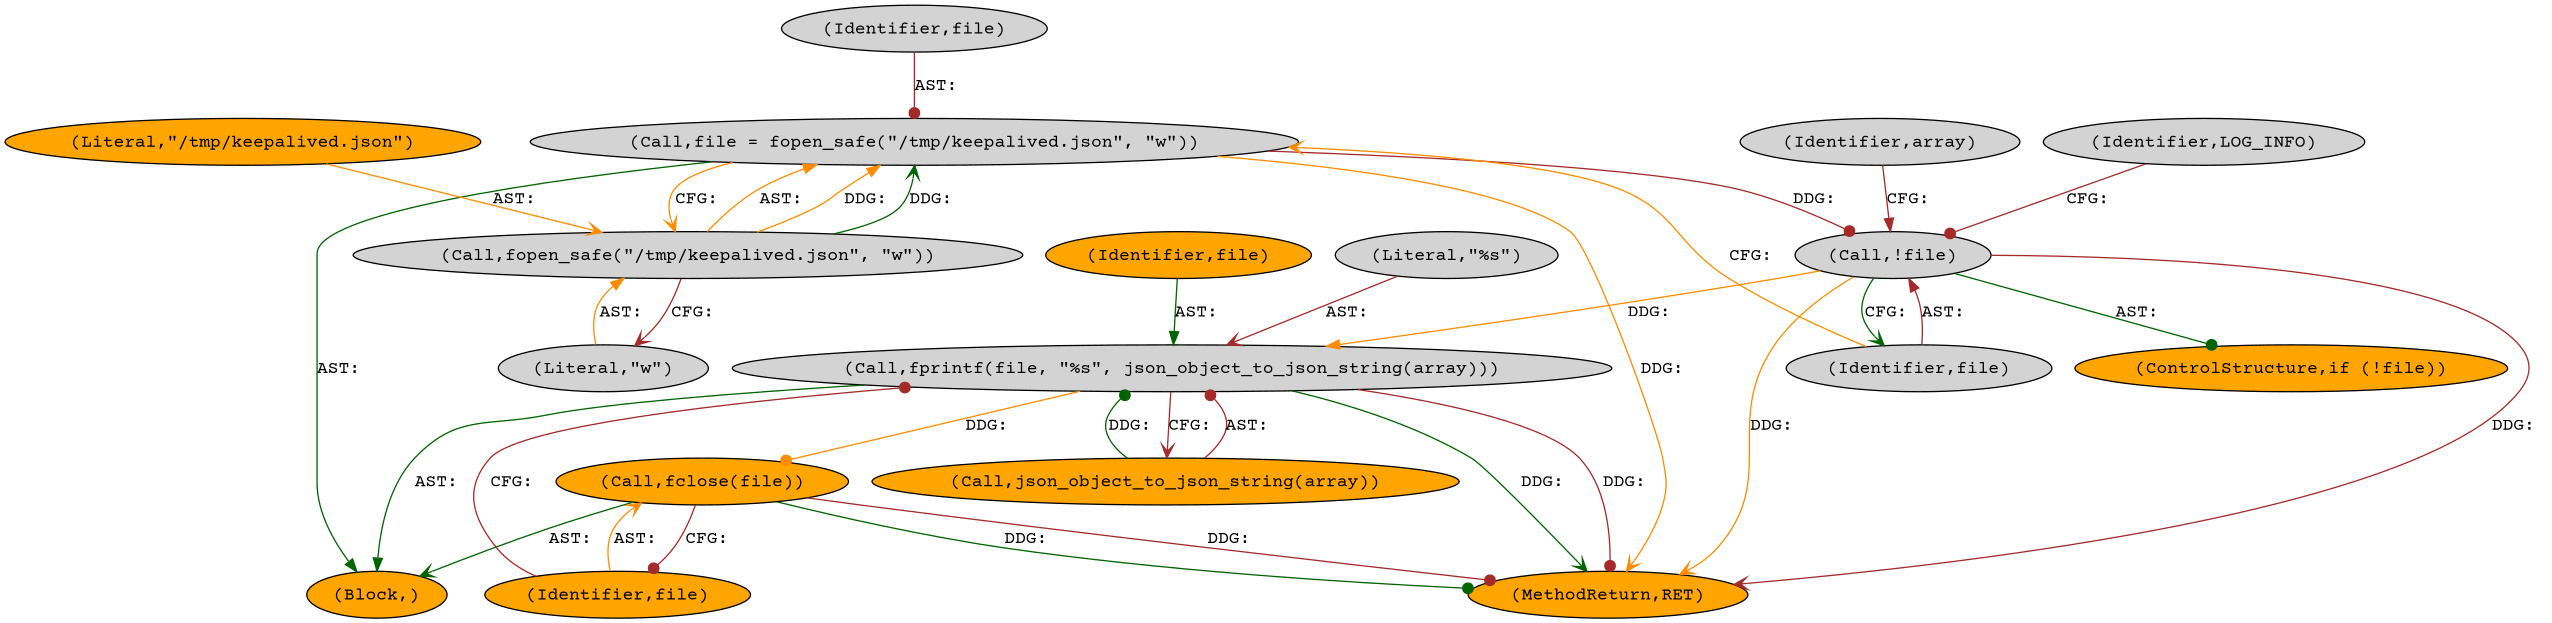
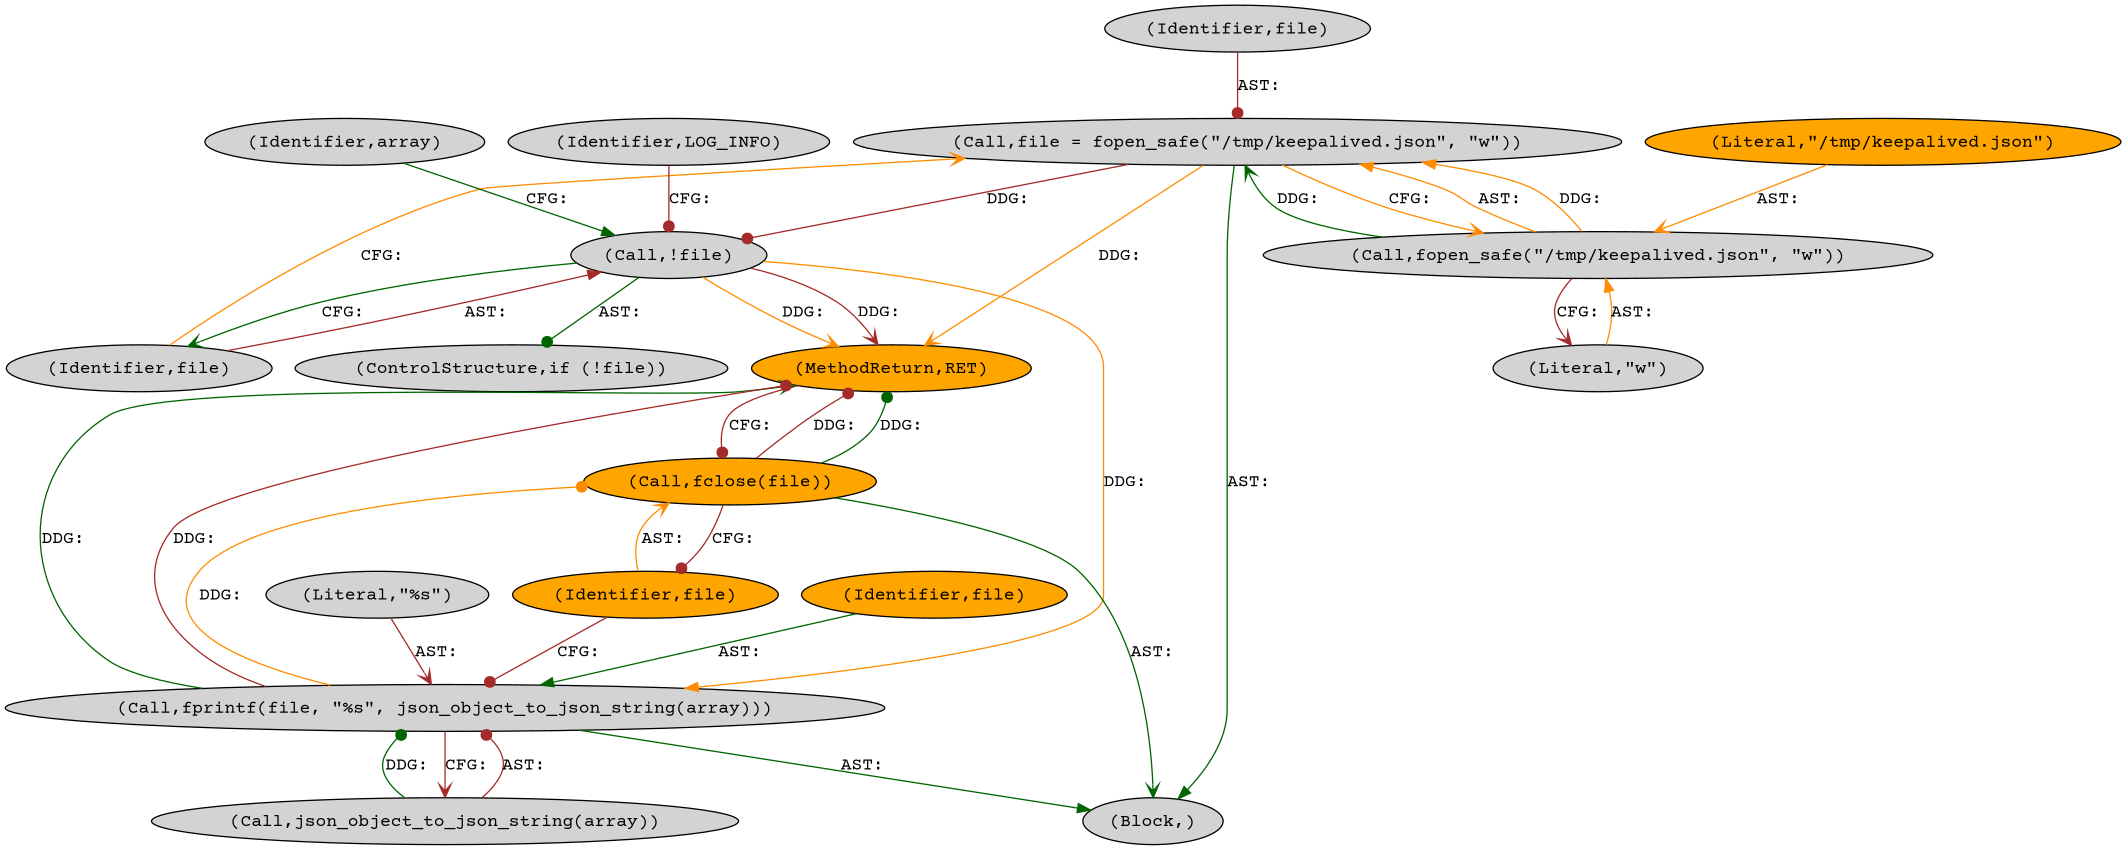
(1886, 192) -> (503, 197)
(2291, 368) -> (511, 368)
none -> (746, 403)
(1166, 482) -> (445, 821)
(377, 595) -> (1153, 821)
